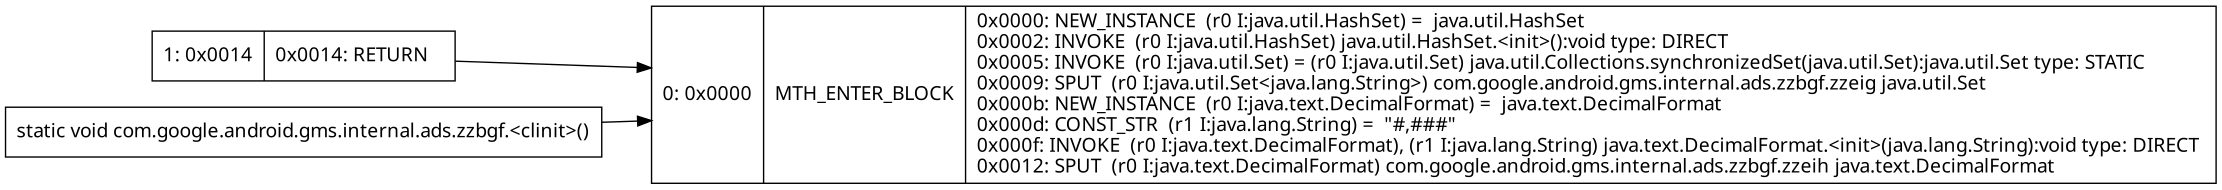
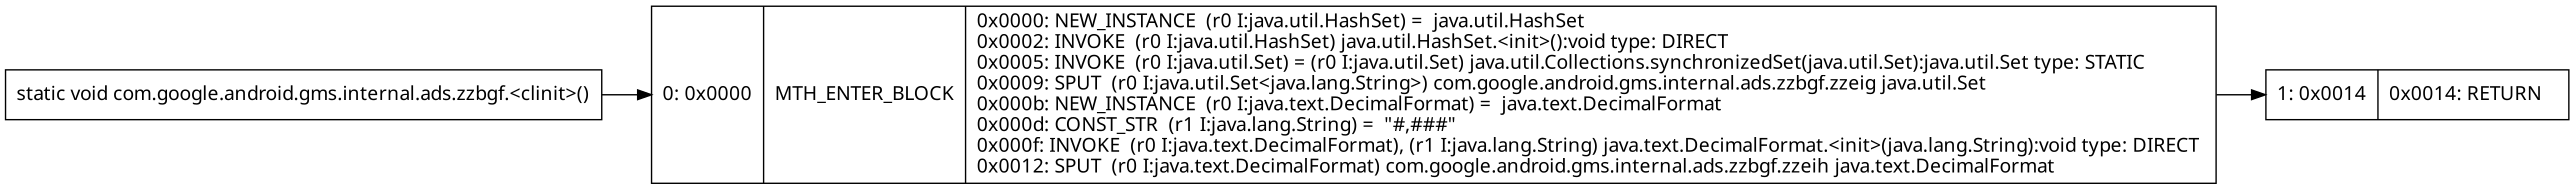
(546, 64) -> (2234, 95)
